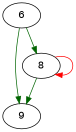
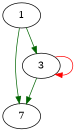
(22, 15) -> (22, 15)
(41, 66) -> (41, 66)
(22, 116) -> (22, 116)
